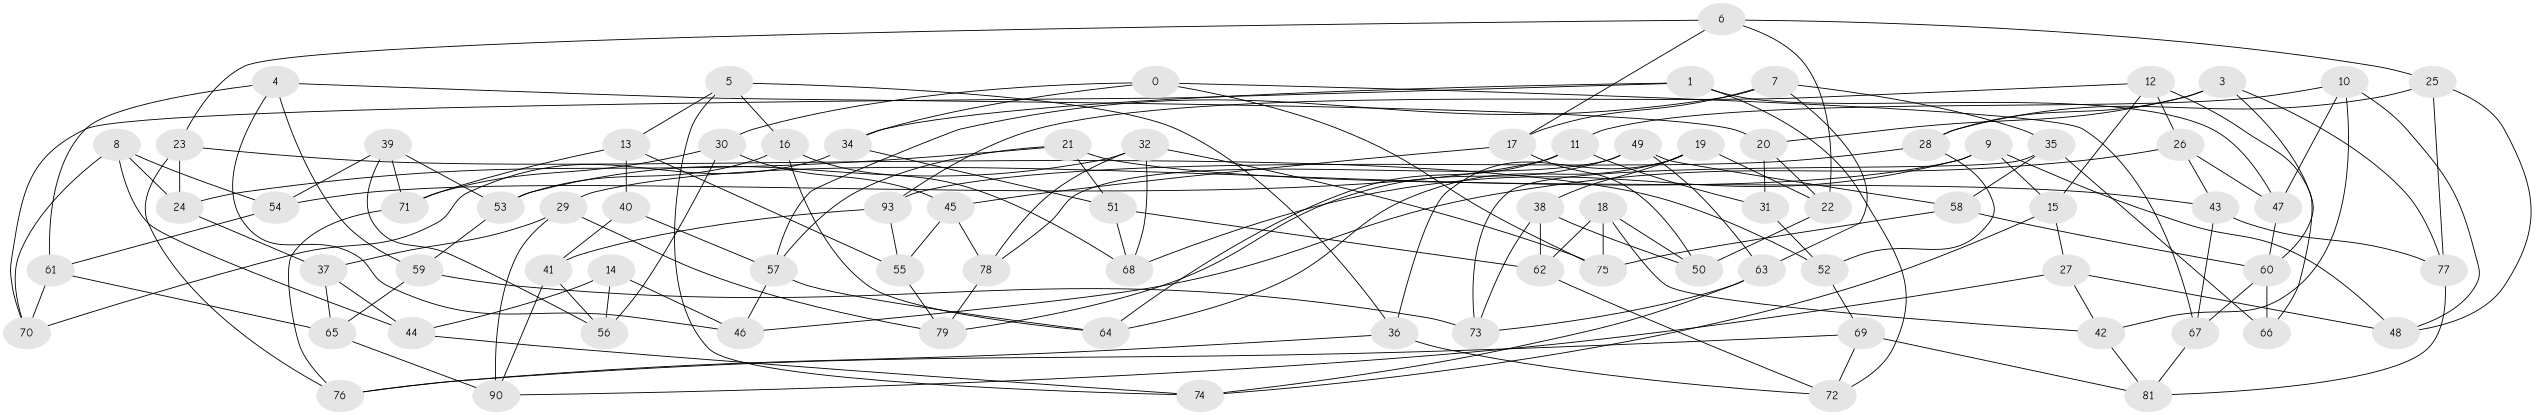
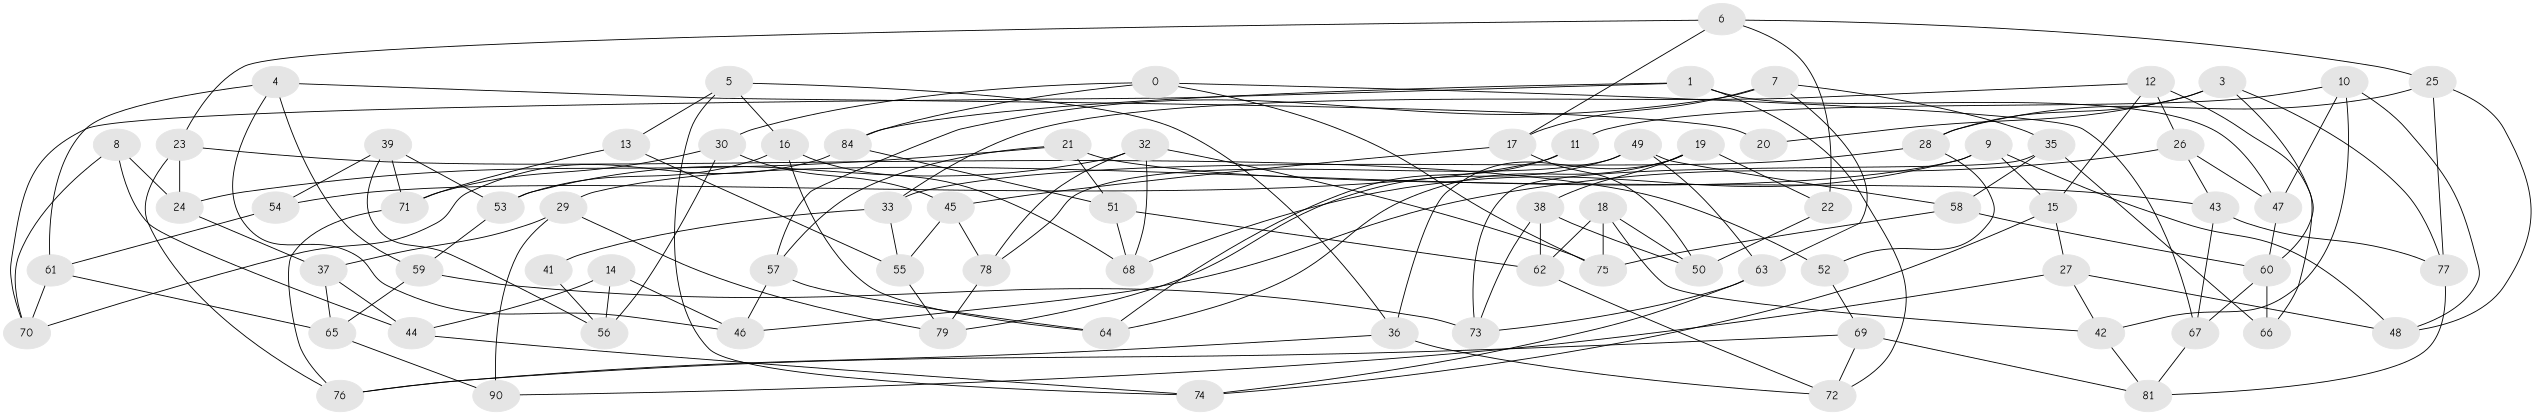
(848, 145) -> (848, 145)
(1796, 176) -> none
(195, 179) -> none
(626, 208) -> none
(888, 208) -> (888, 208)
(1765, 208) -> none
(522, 333) -> none
